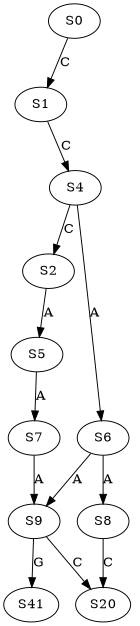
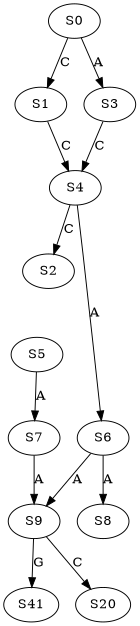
none -> (110, 104)
(43, 308) -> none
(103, 558) -> none
